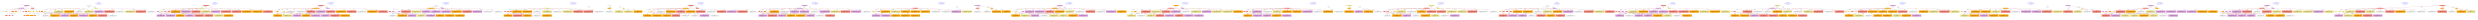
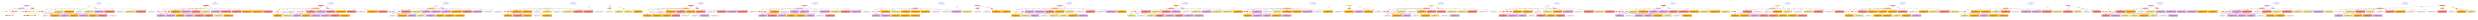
(32, 16) -> (32, 16)
